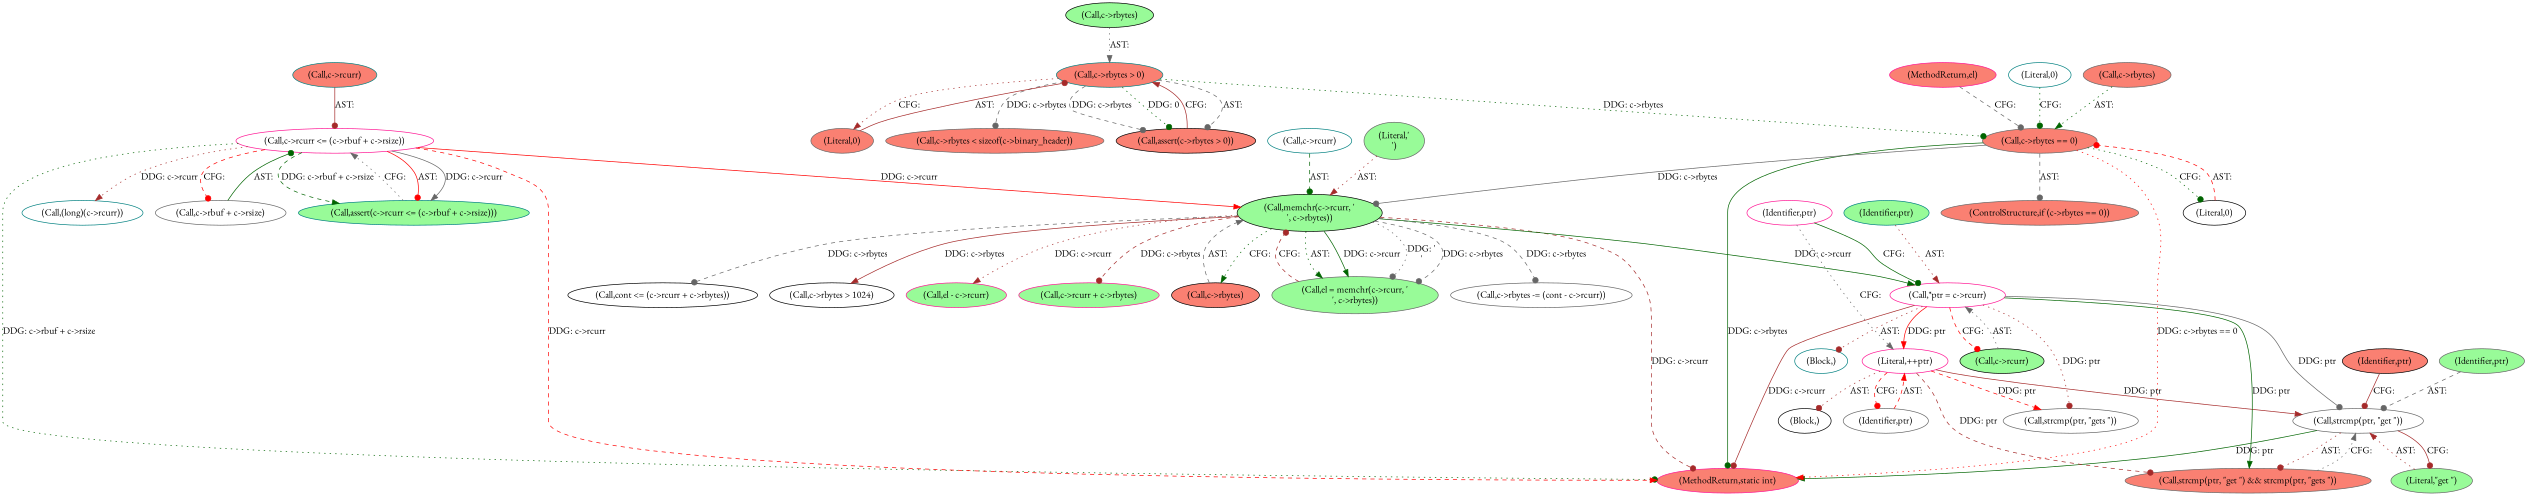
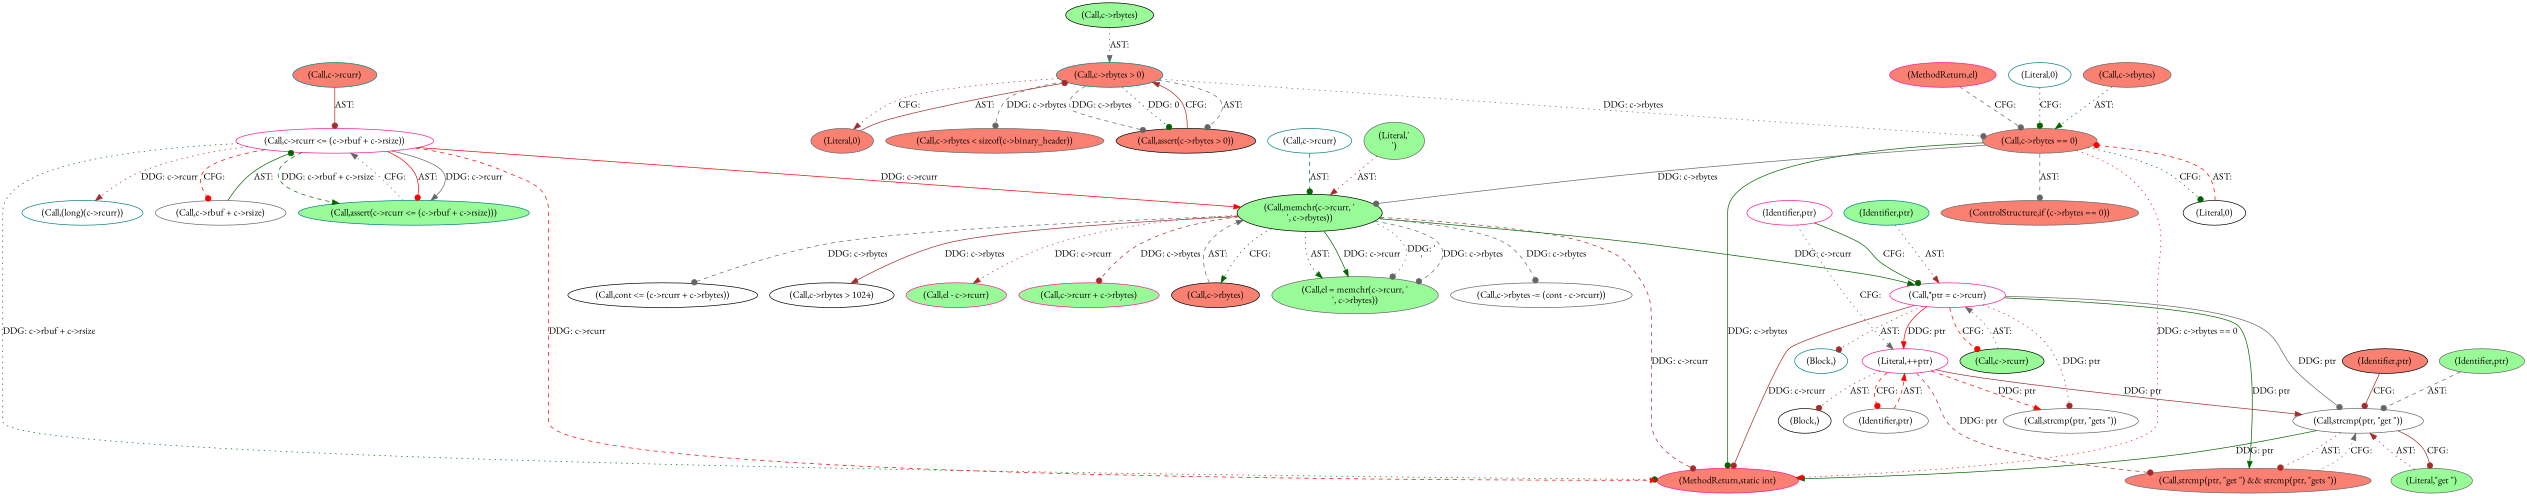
(1570, 108) -> (1570, 108)
(1277, 262) -> none
